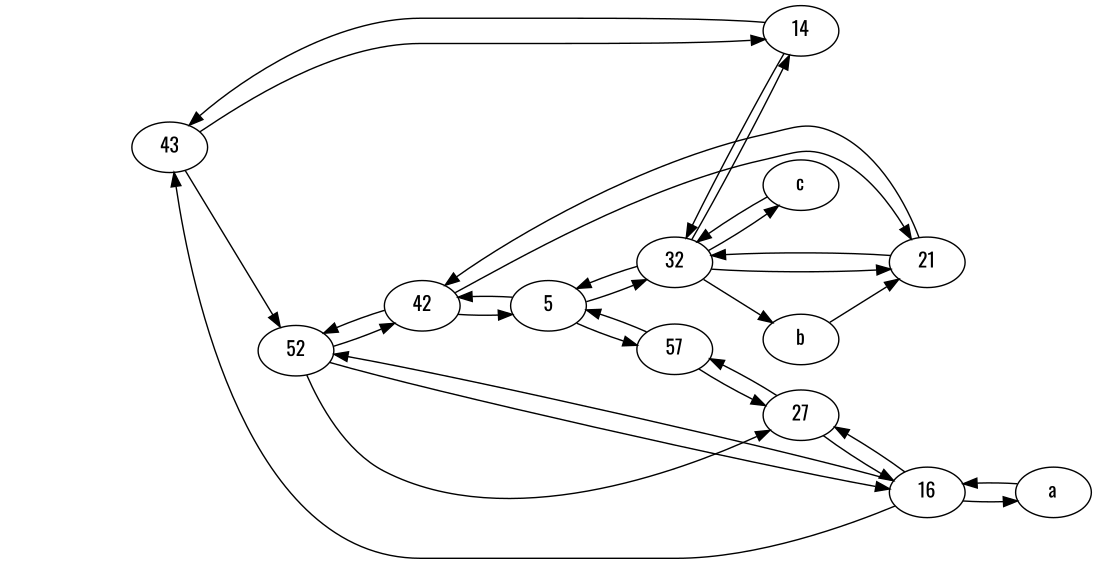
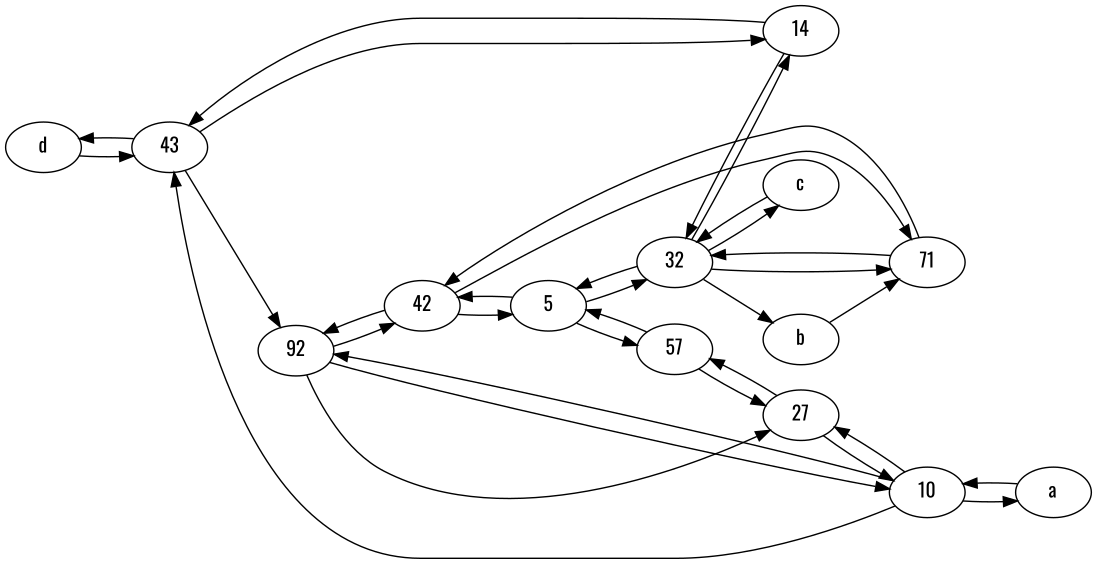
none -> (43, 147)
(927, 262) -> (927, 262)
(296, 351) -> (296, 351)
(927, 492) -> (927, 492)
